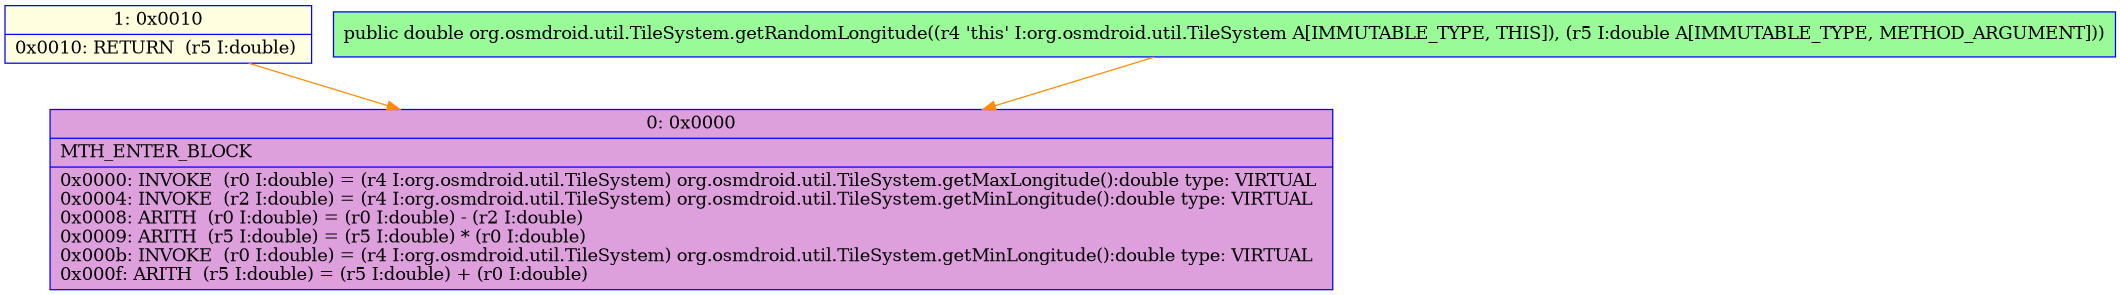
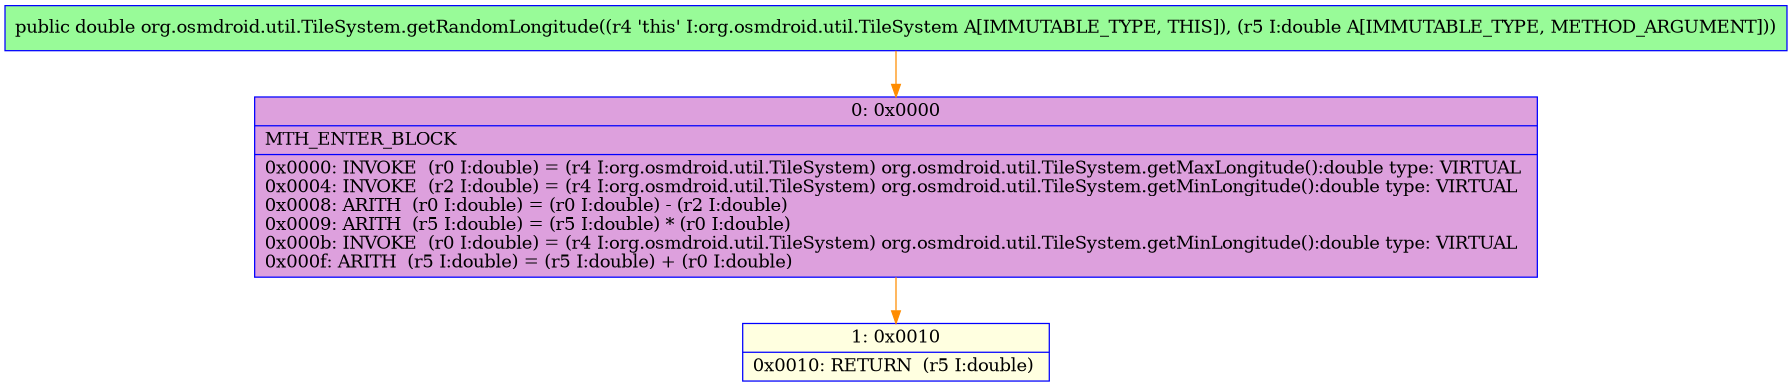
(318, 84) -> (896, 294)
